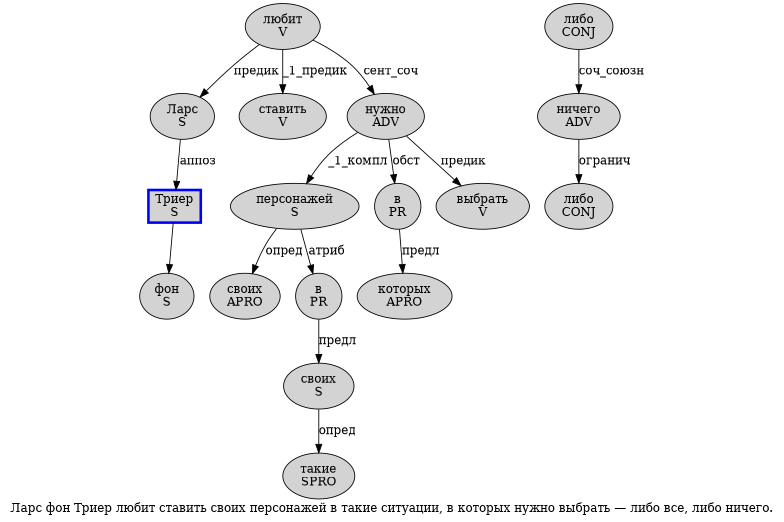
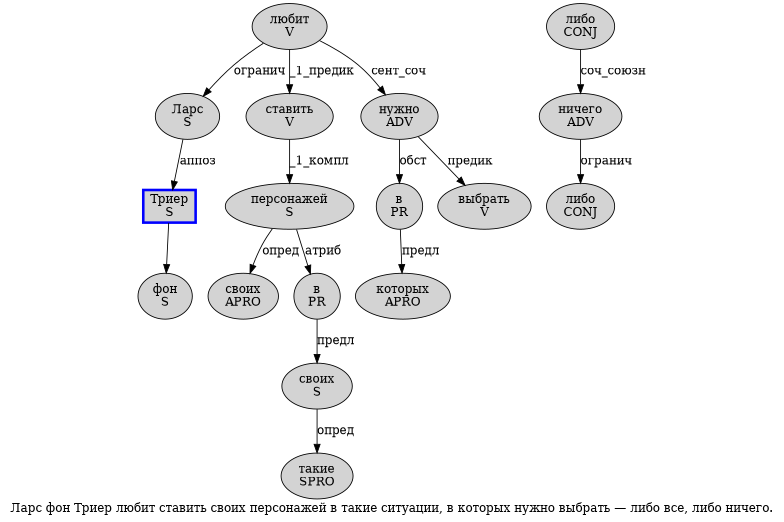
(257, 71) -> (260, 71)
(332, 152) -> (290, 157)
